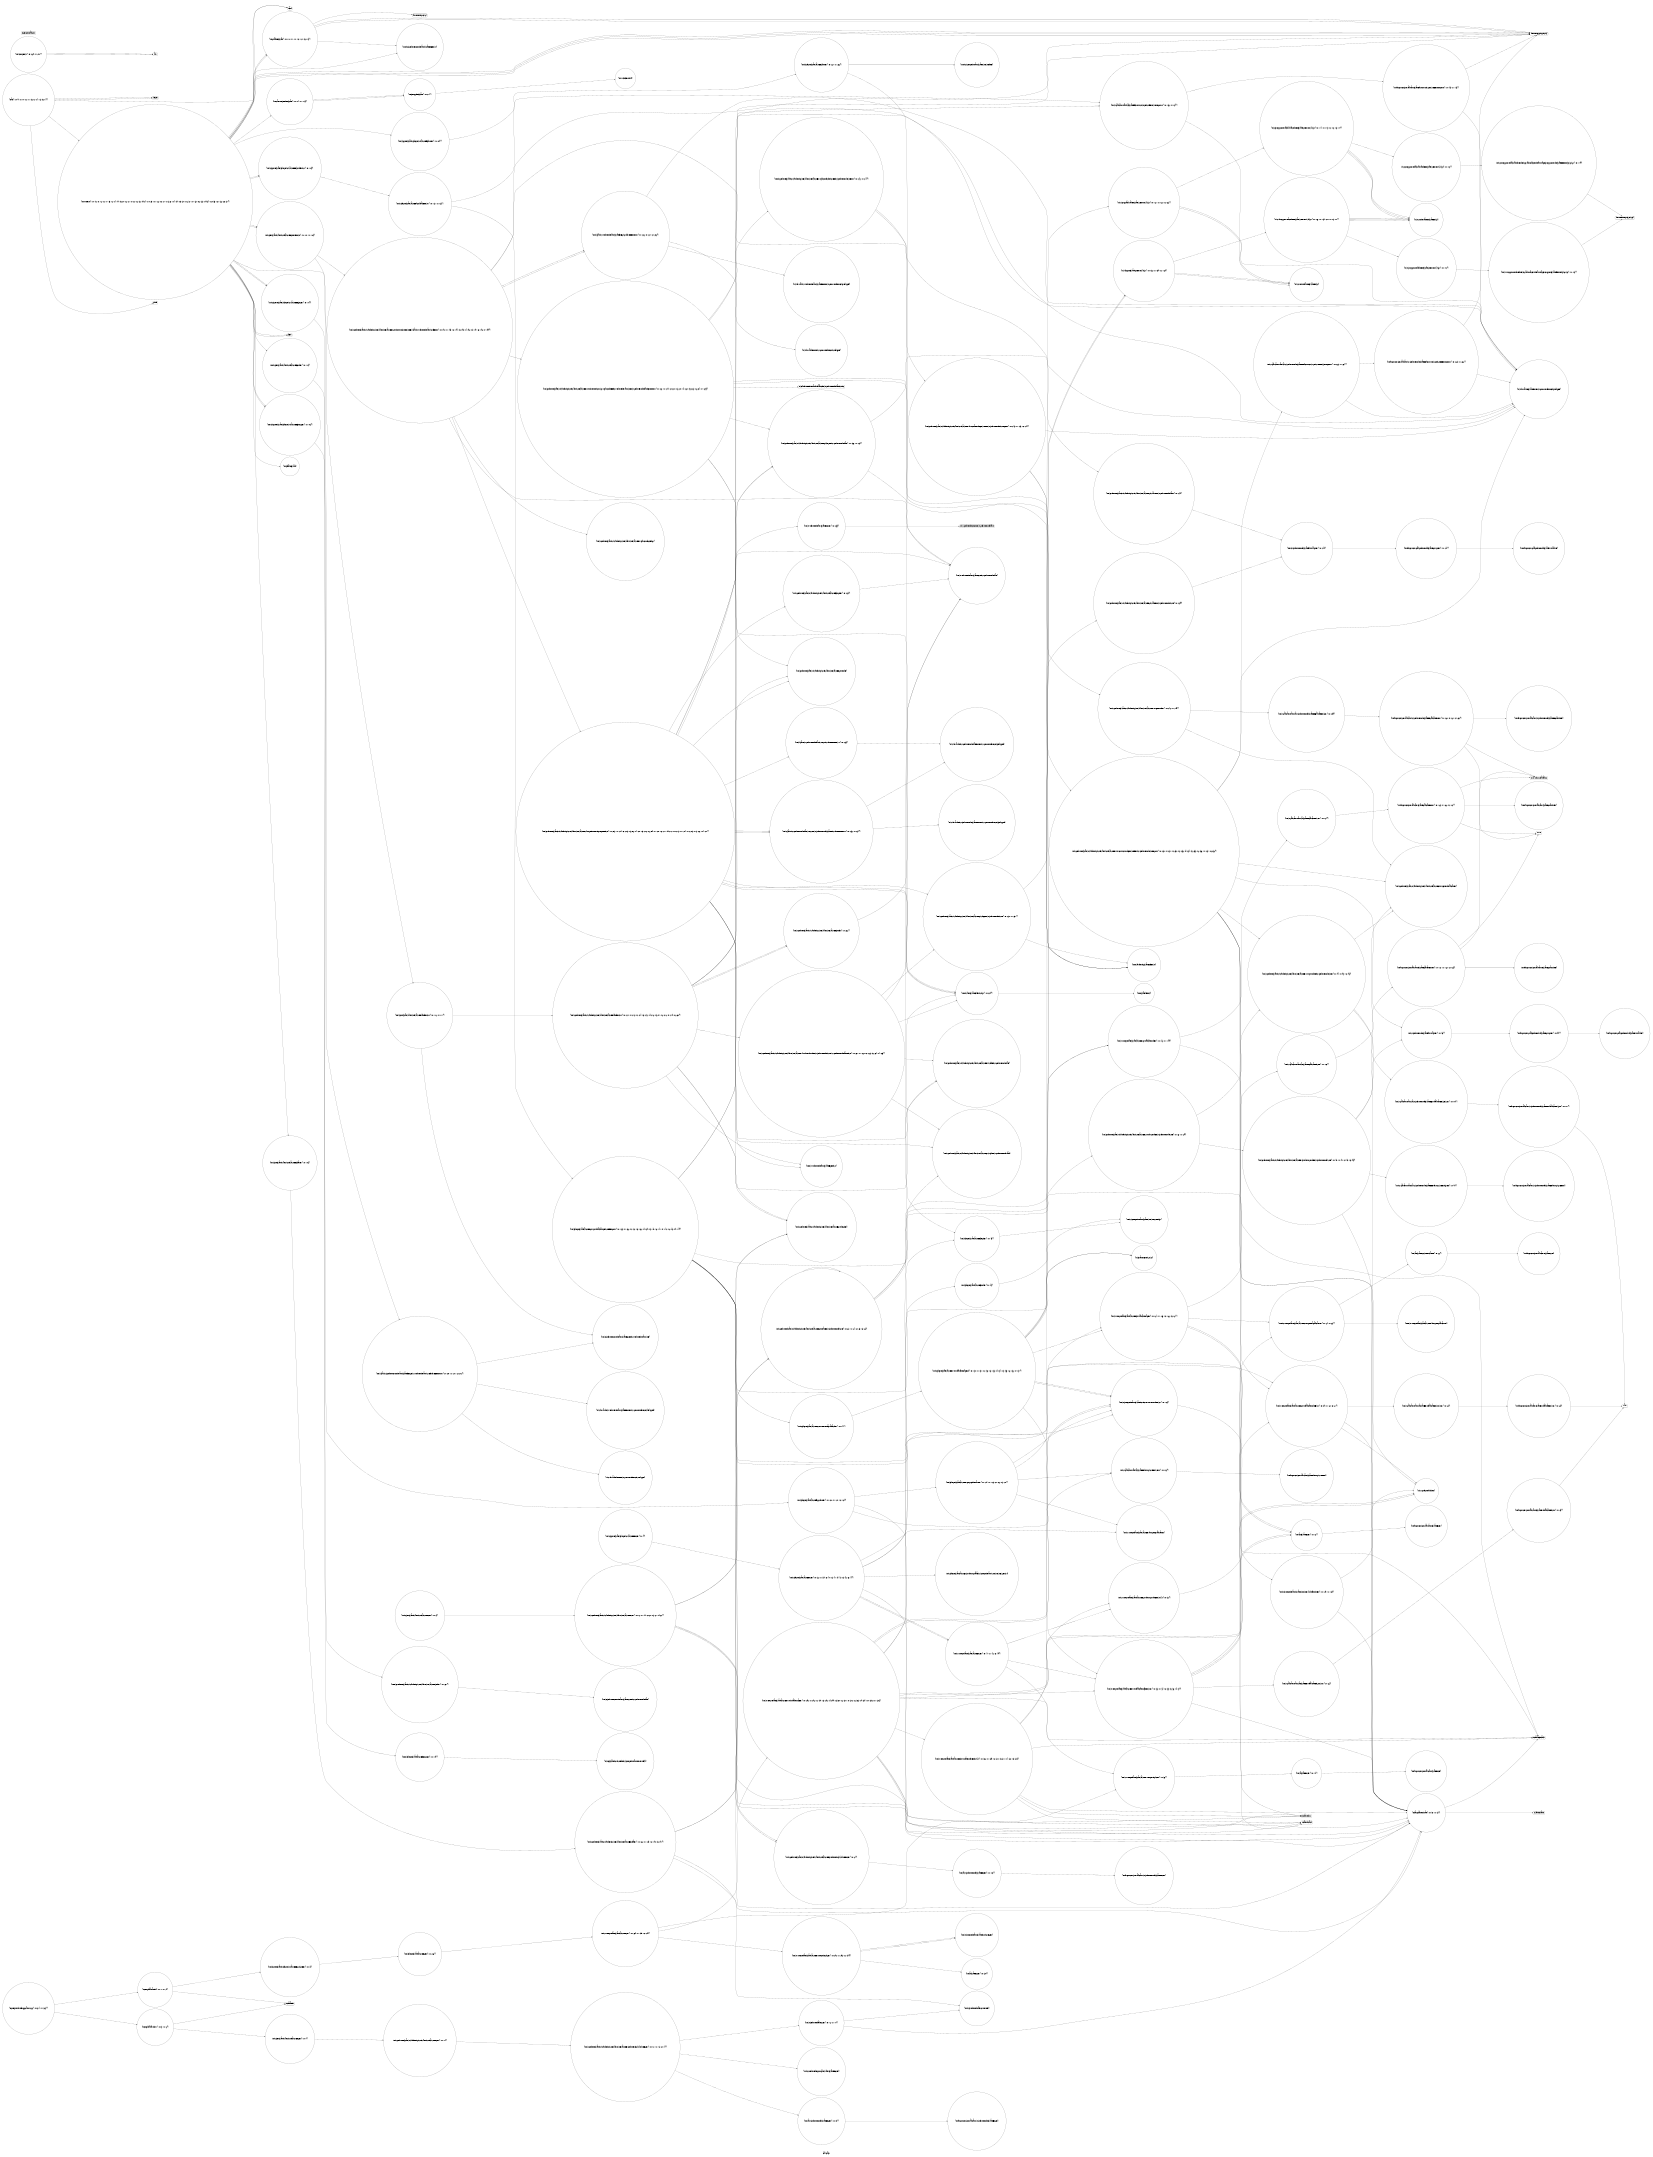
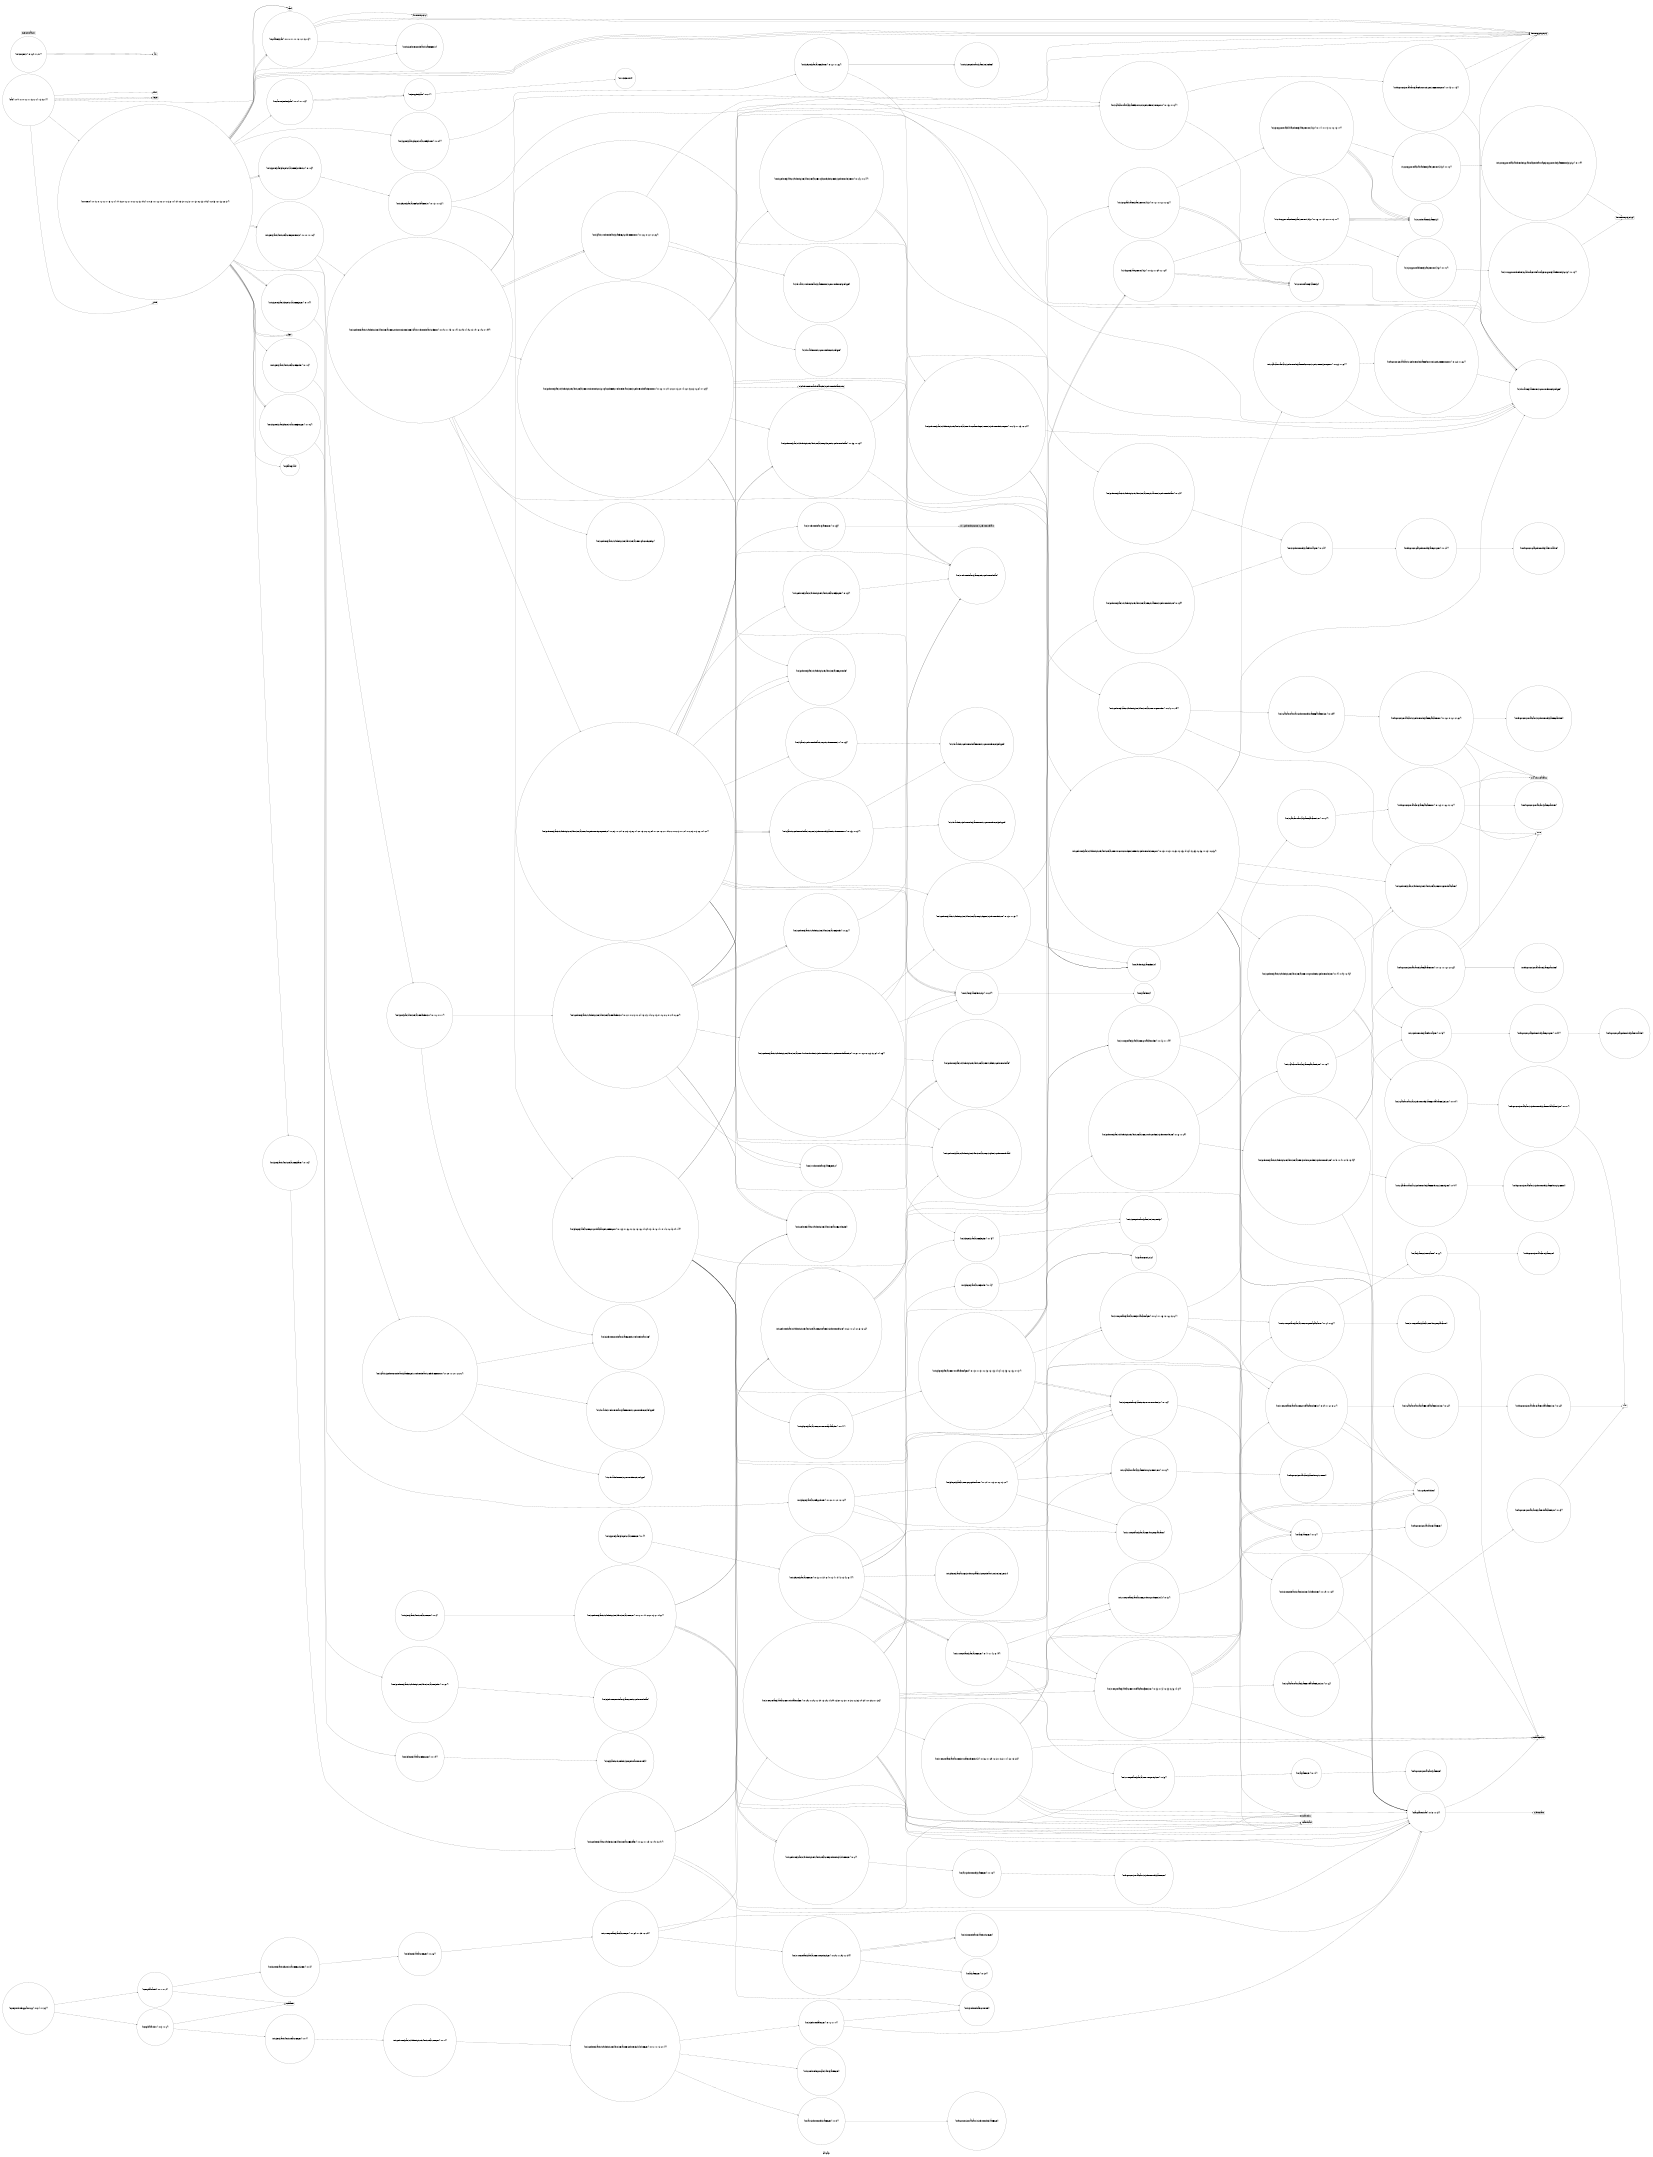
none -> (155, 93)
